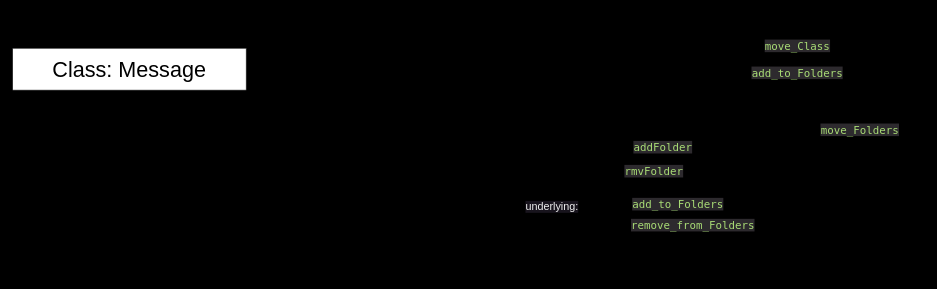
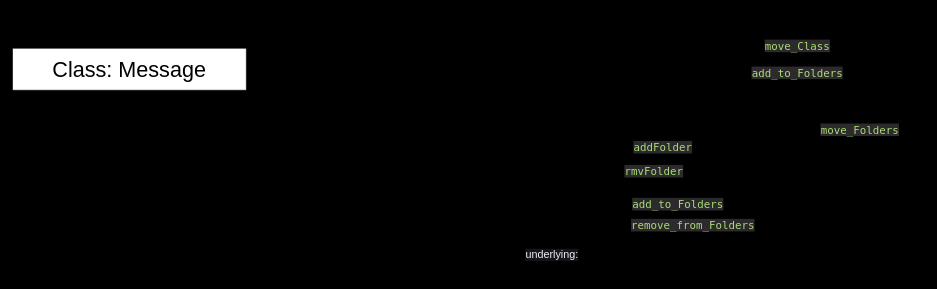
(552, 207) -> (552, 255)
